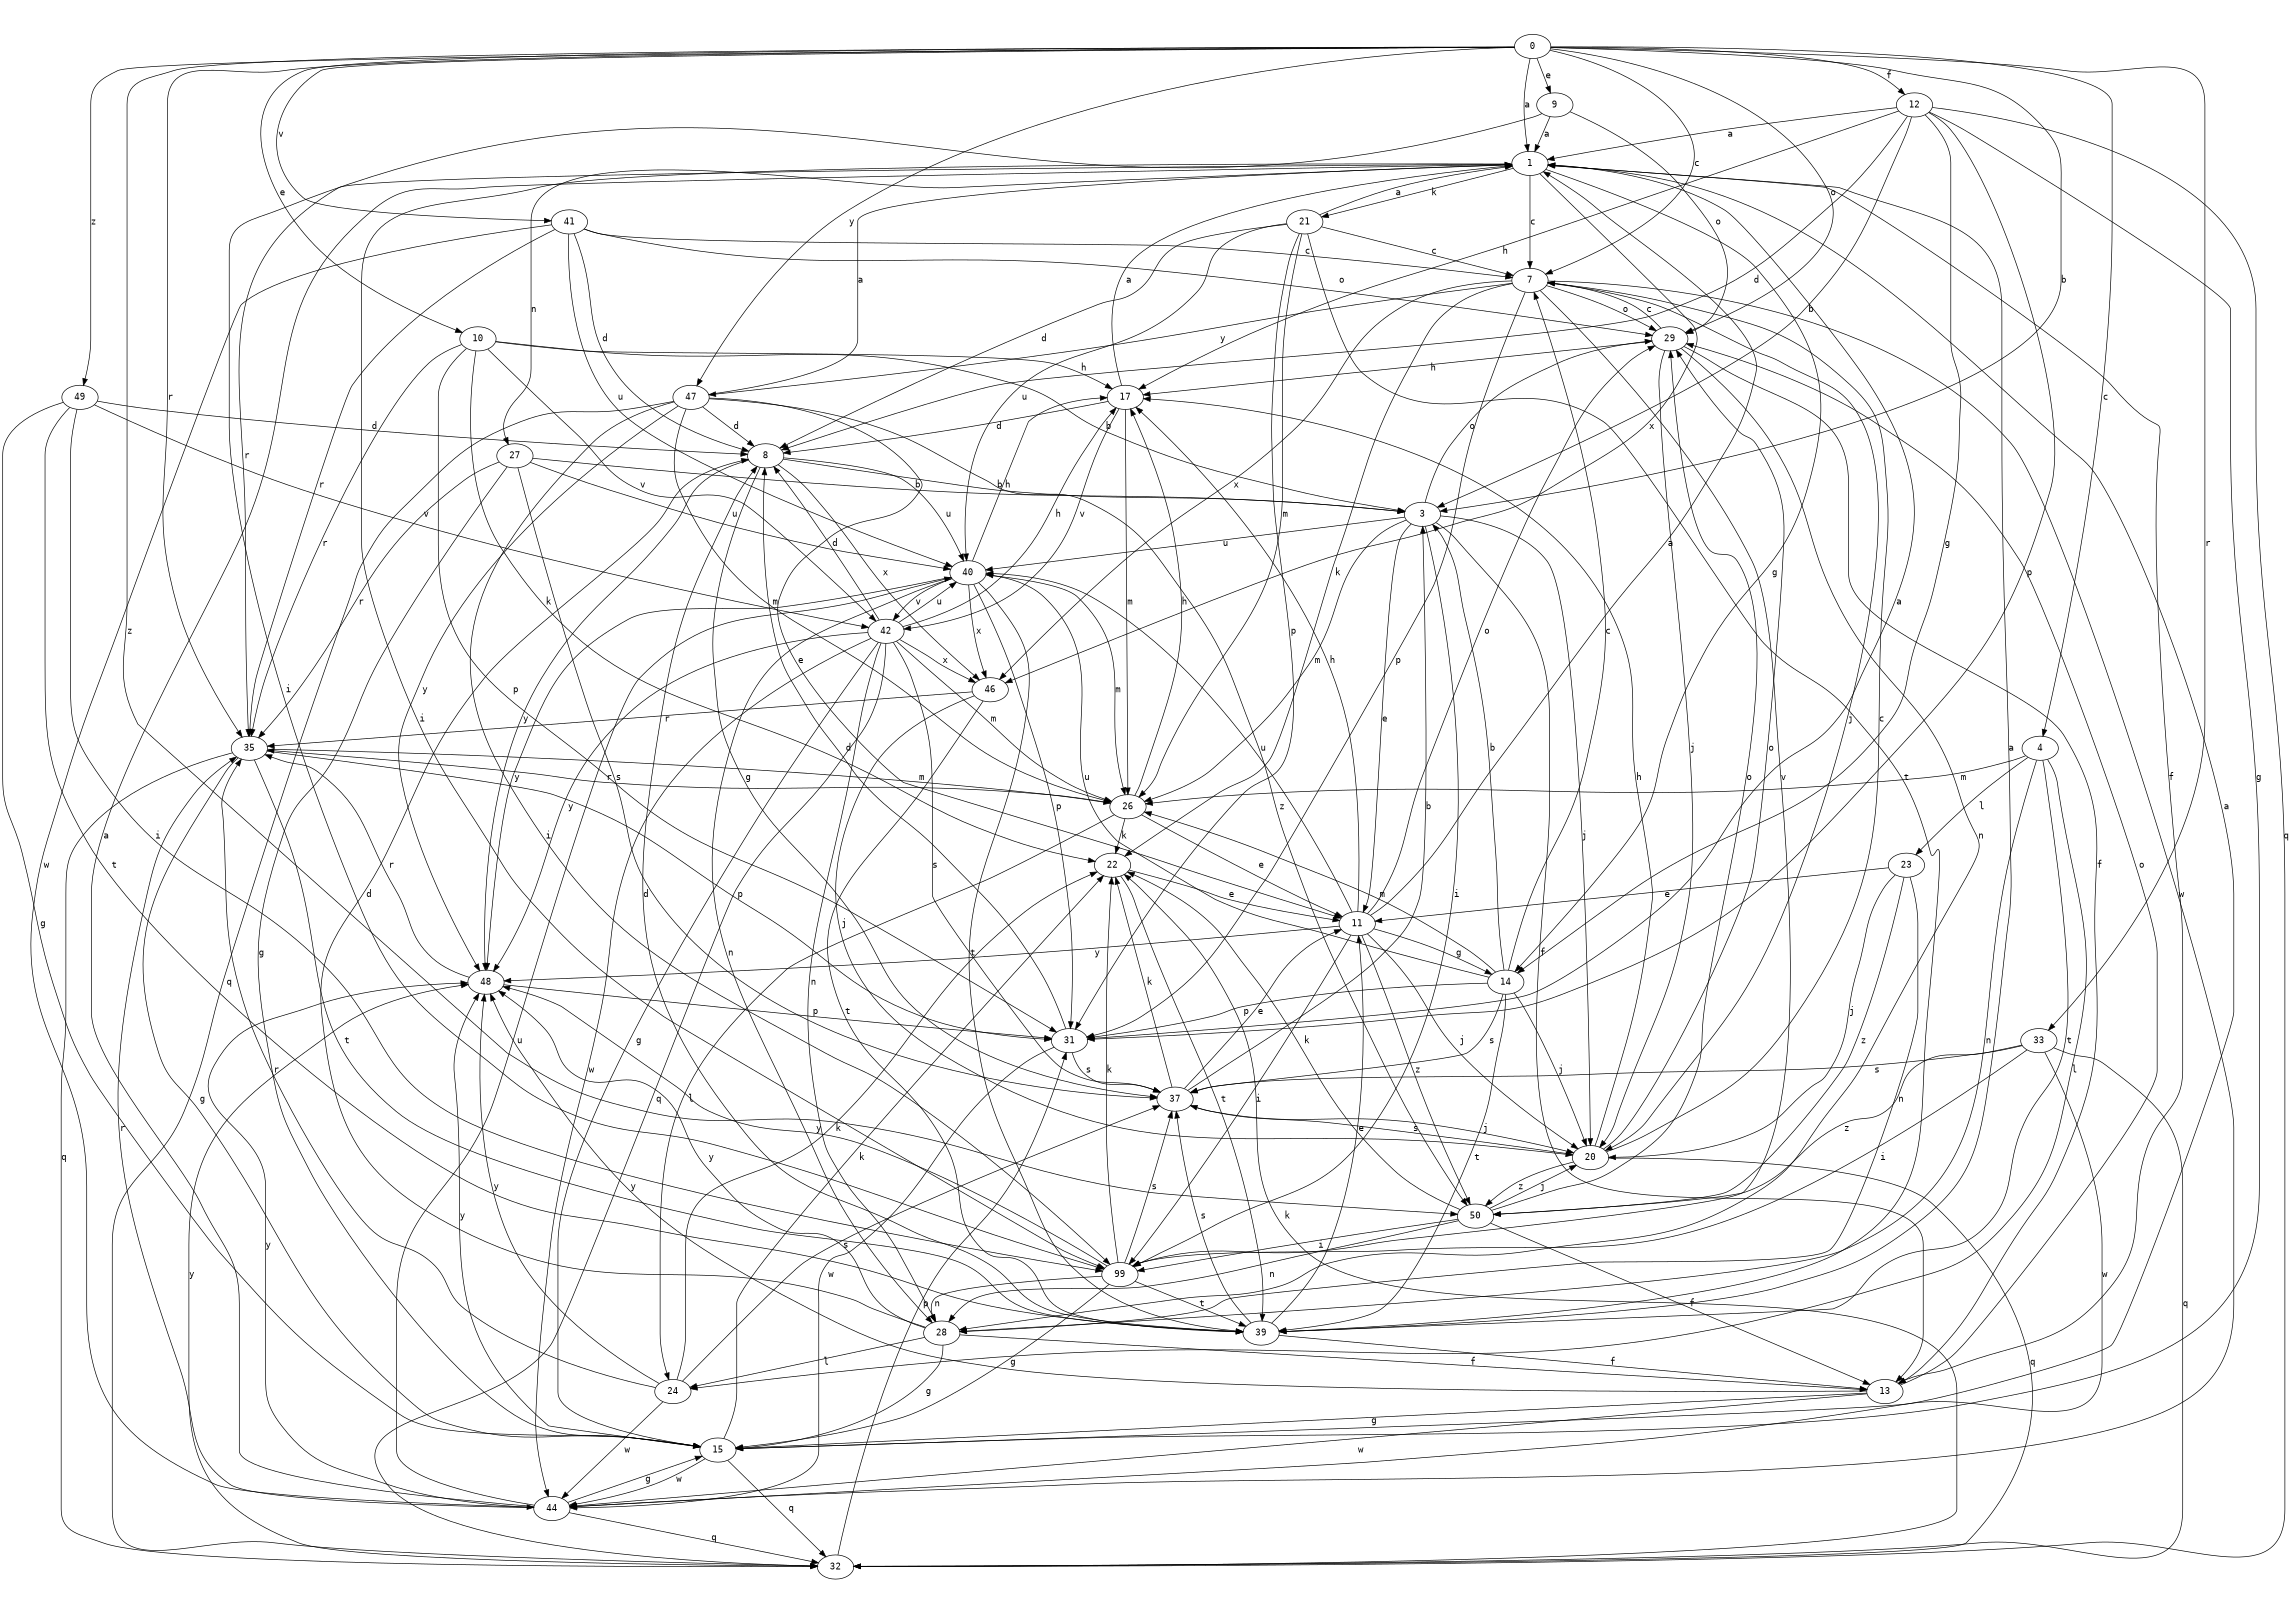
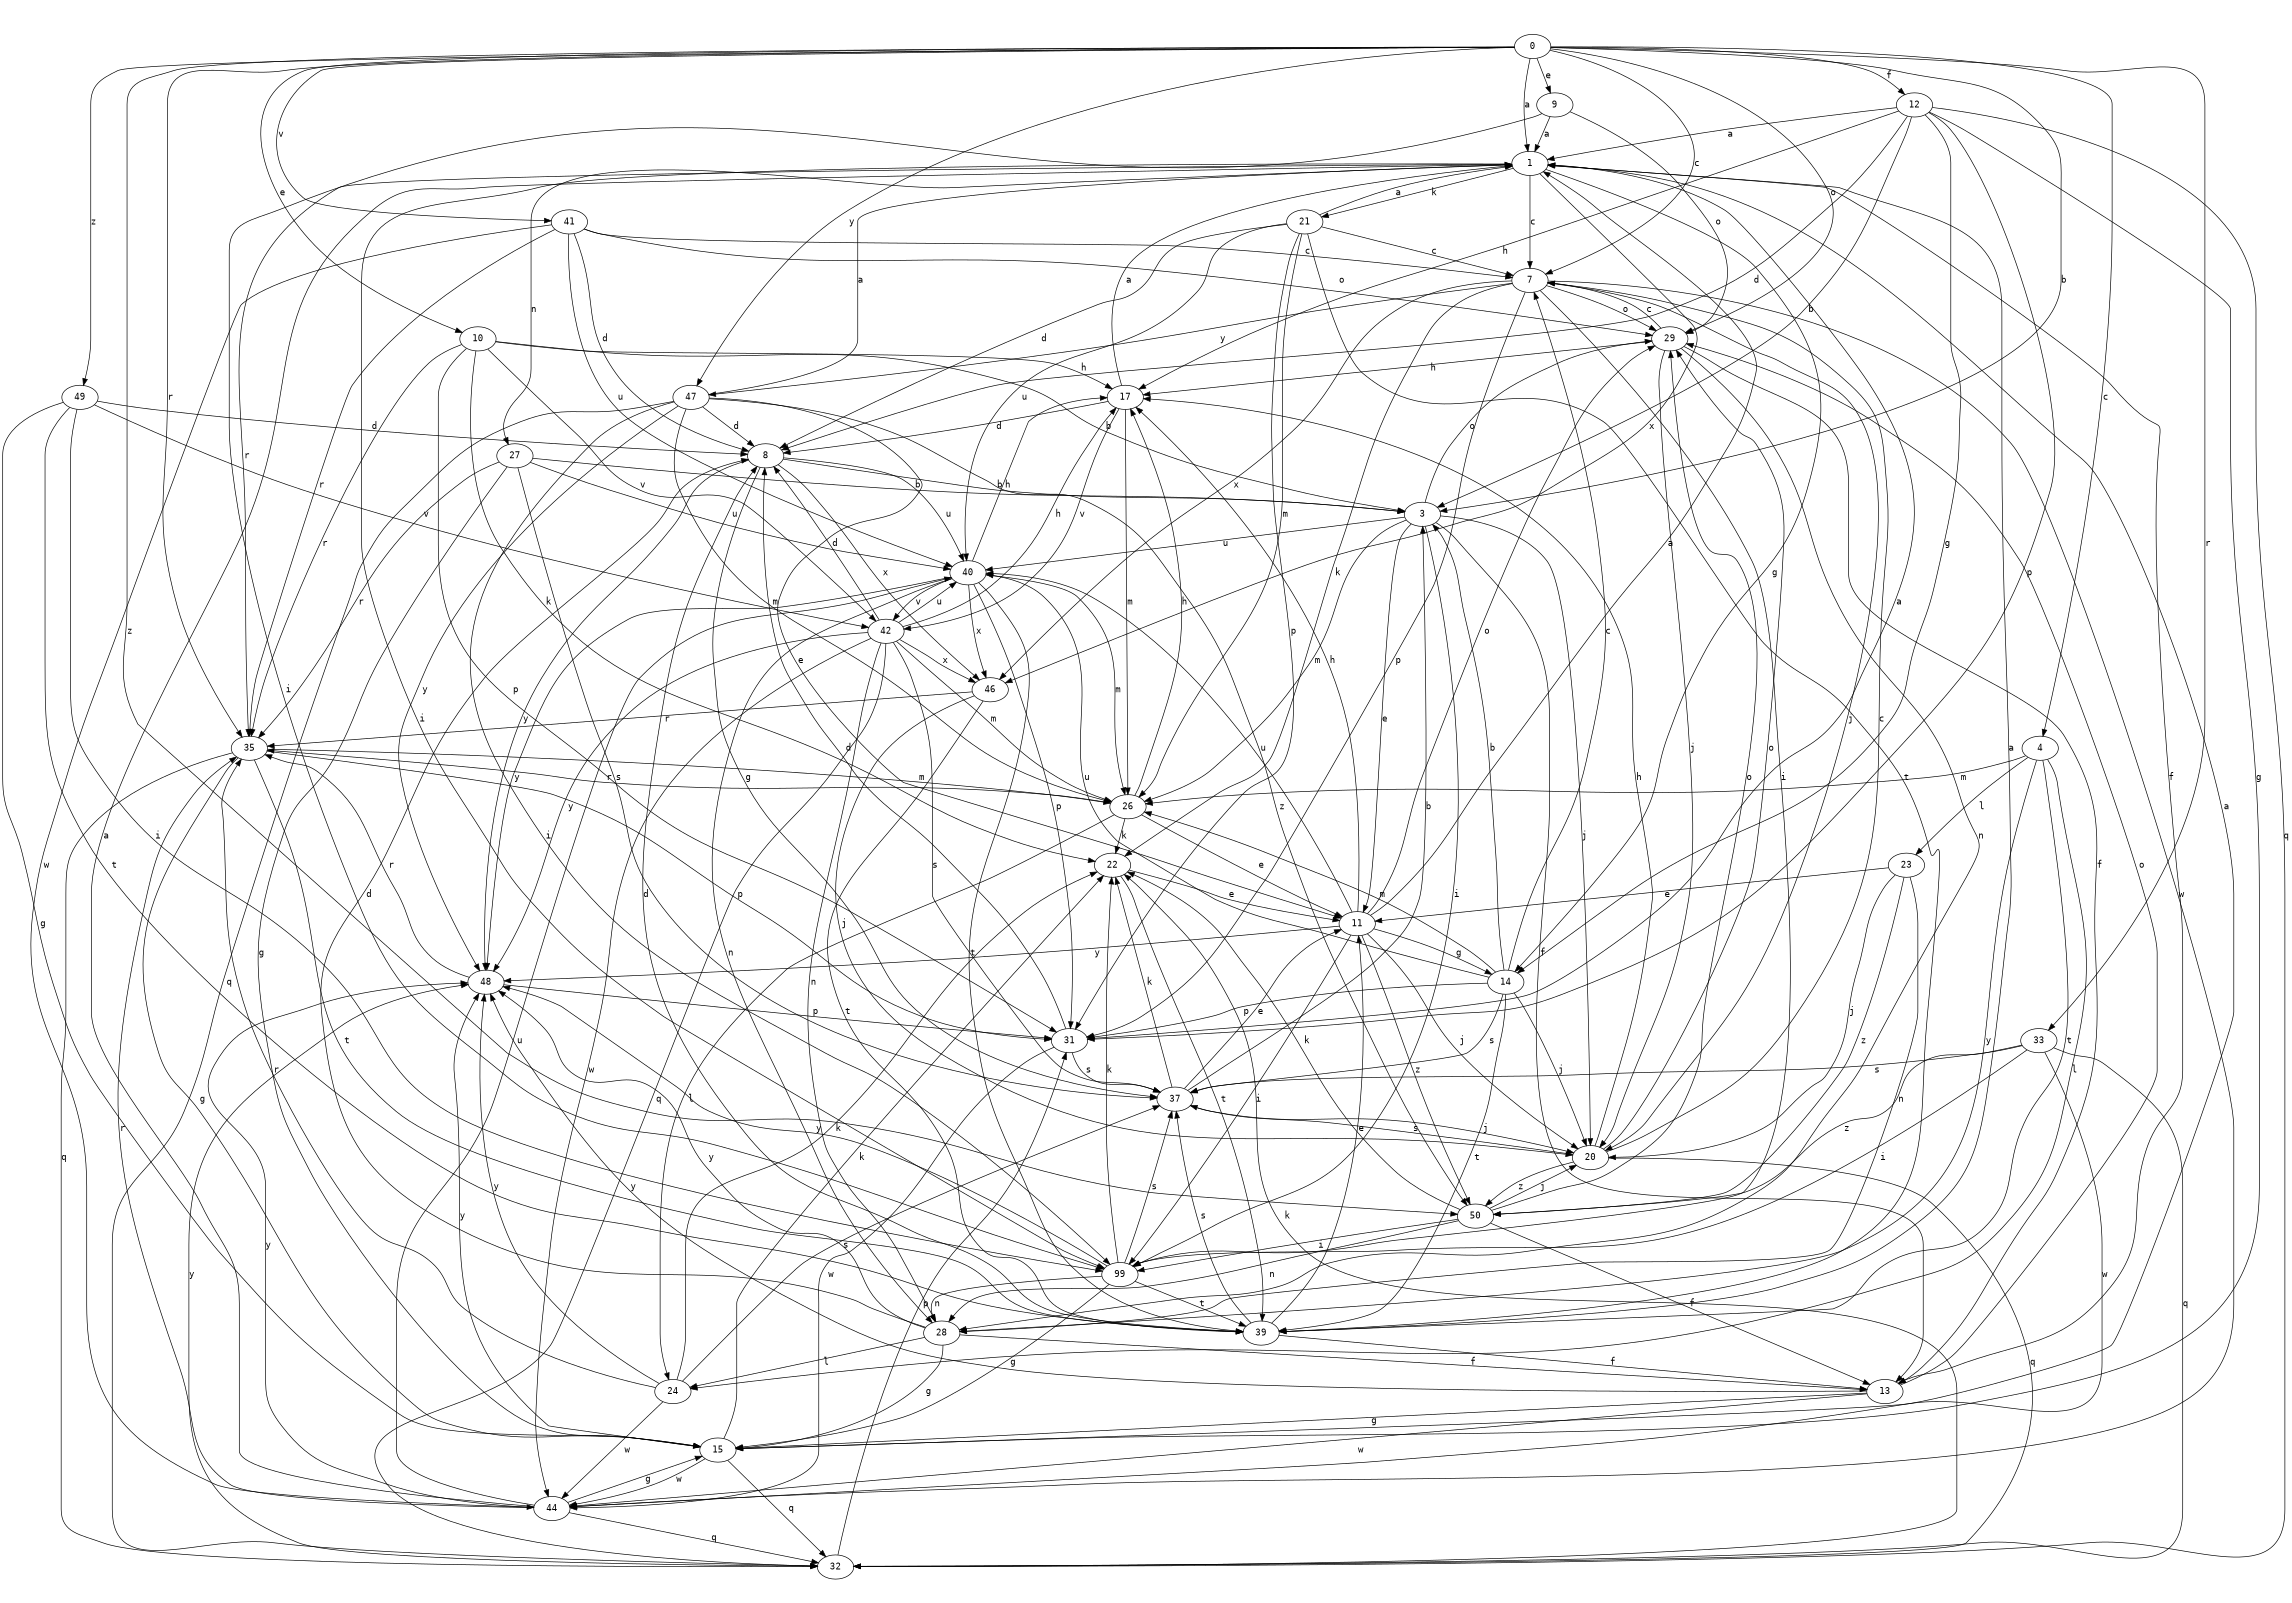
(1784, 777) -> (1784, 777)
(1989, 1041) -> (1989, 1041)
(619, 1061) -> none
